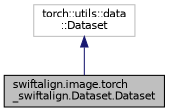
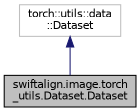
(84, 91) -> (70, 91)
